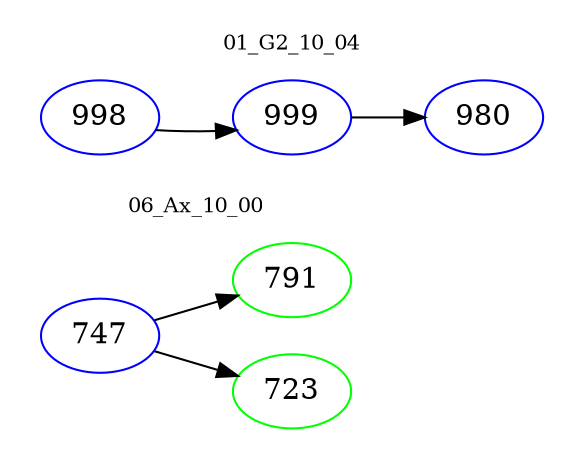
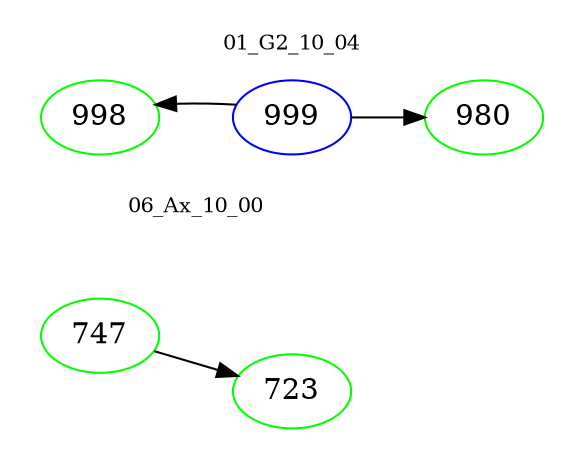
(100, 117) -> (100, 117)
(484, 117) -> (484, 117)
(185, 131) -> (207, 104)
(292, 280) -> none
(100, 336) -> (100, 336)
